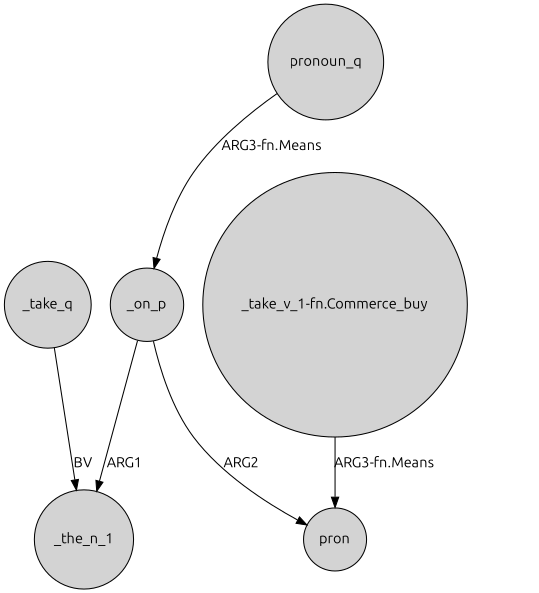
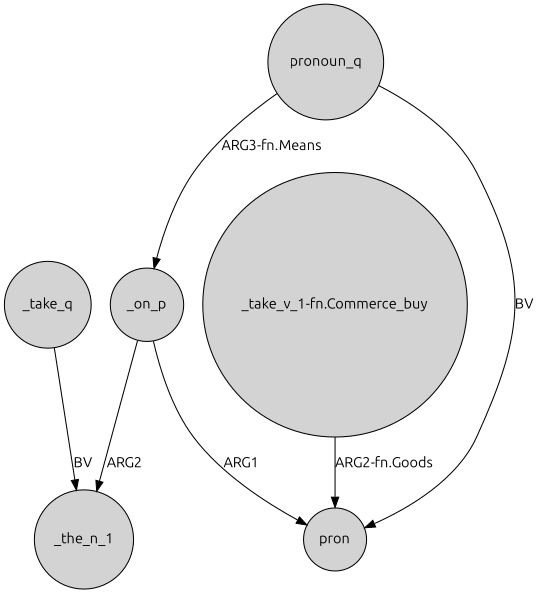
none -> (515, 306)
(125, 463) -> (125, 463)
(242, 463) -> (242, 463)
(384, 463) -> (384, 463)
